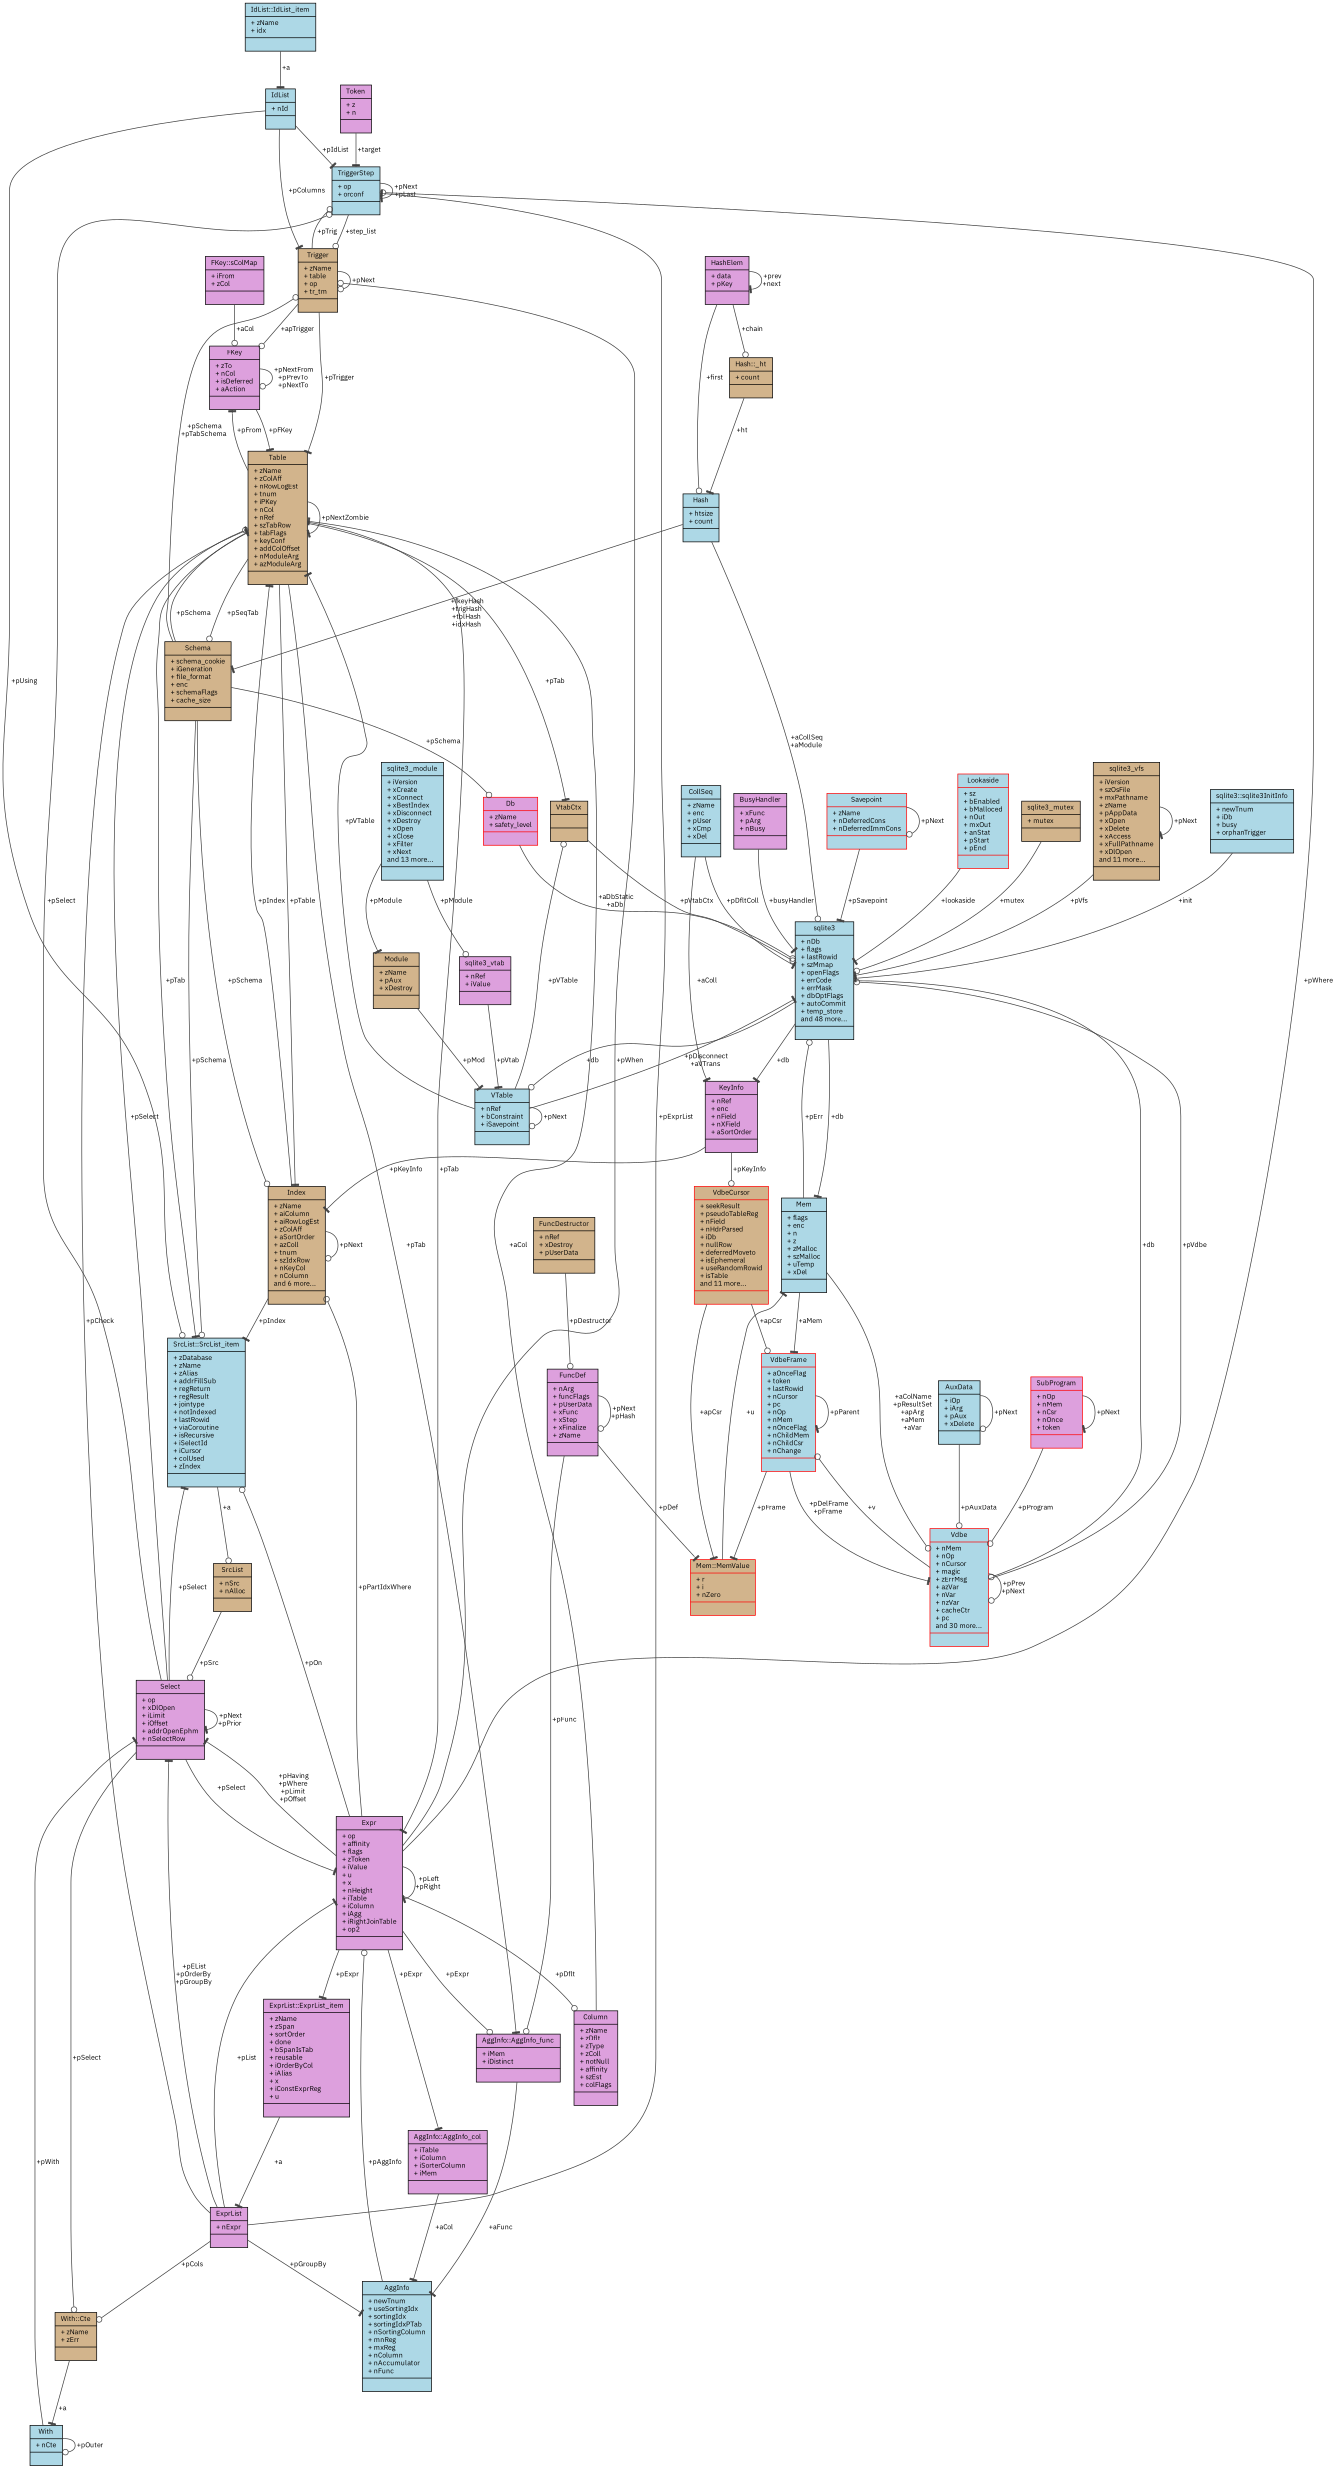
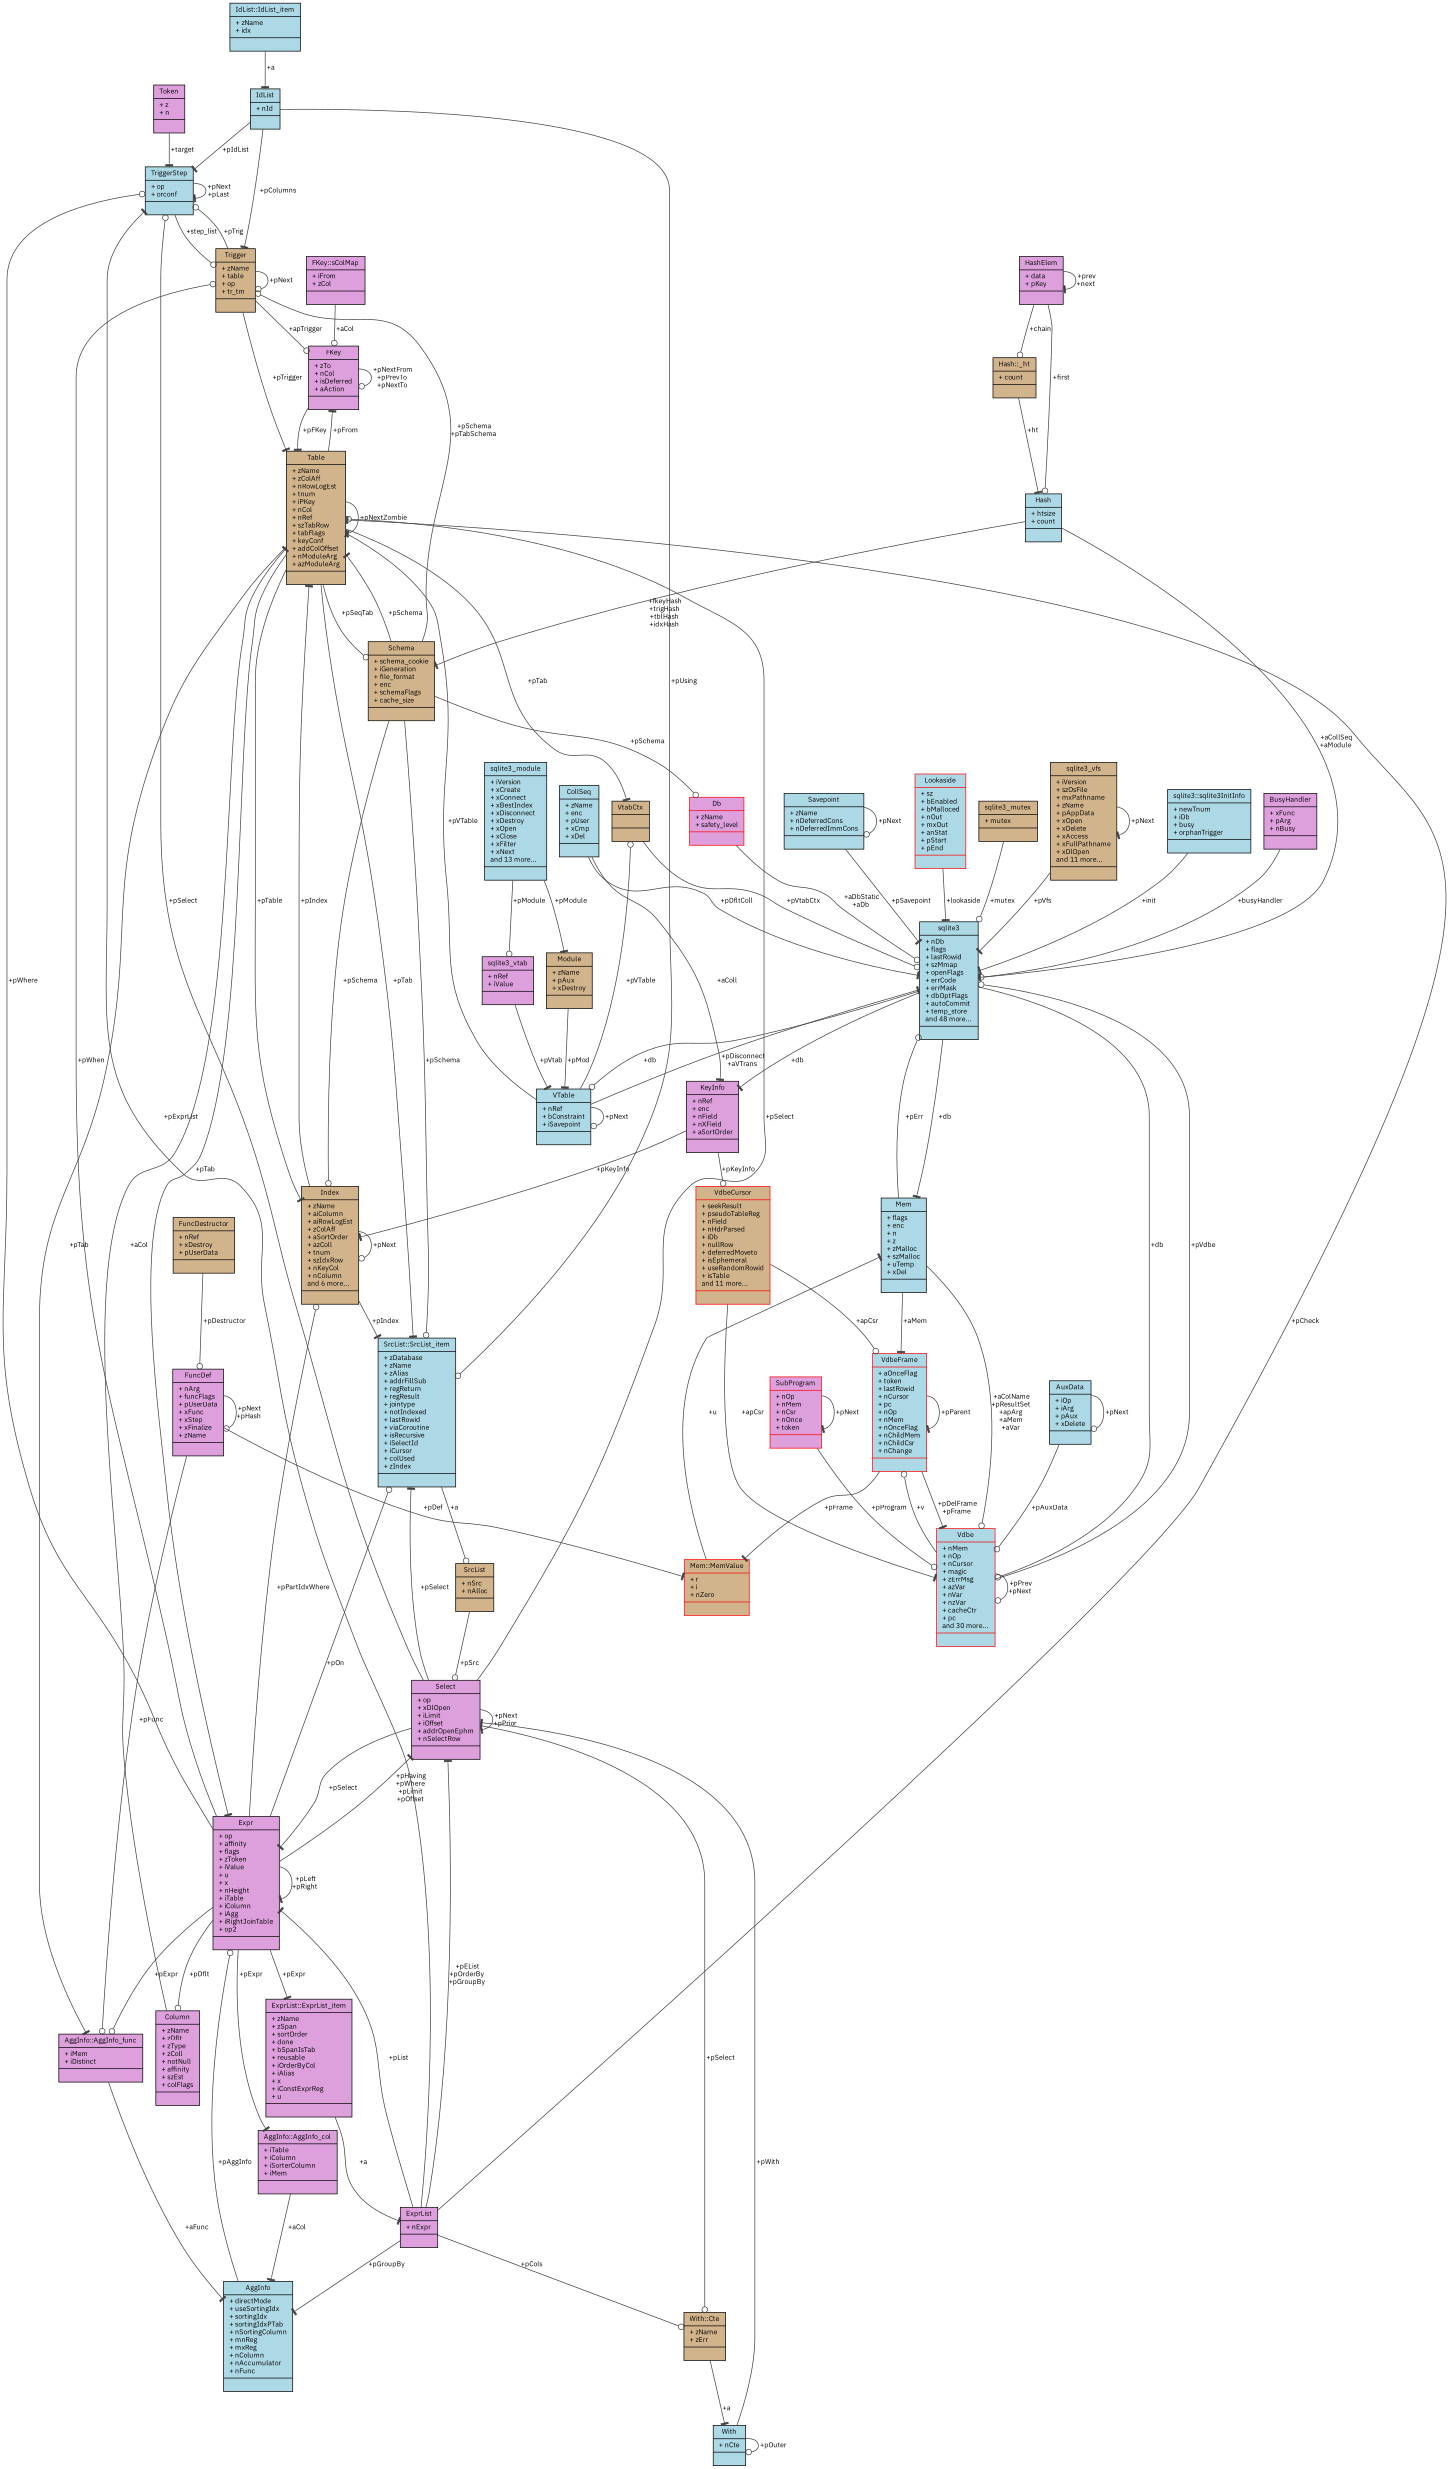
(867, 821) -> (824, 821)
(692, 1430) -> (750, 1498)
(387, 2301) -> (250, 2301)
